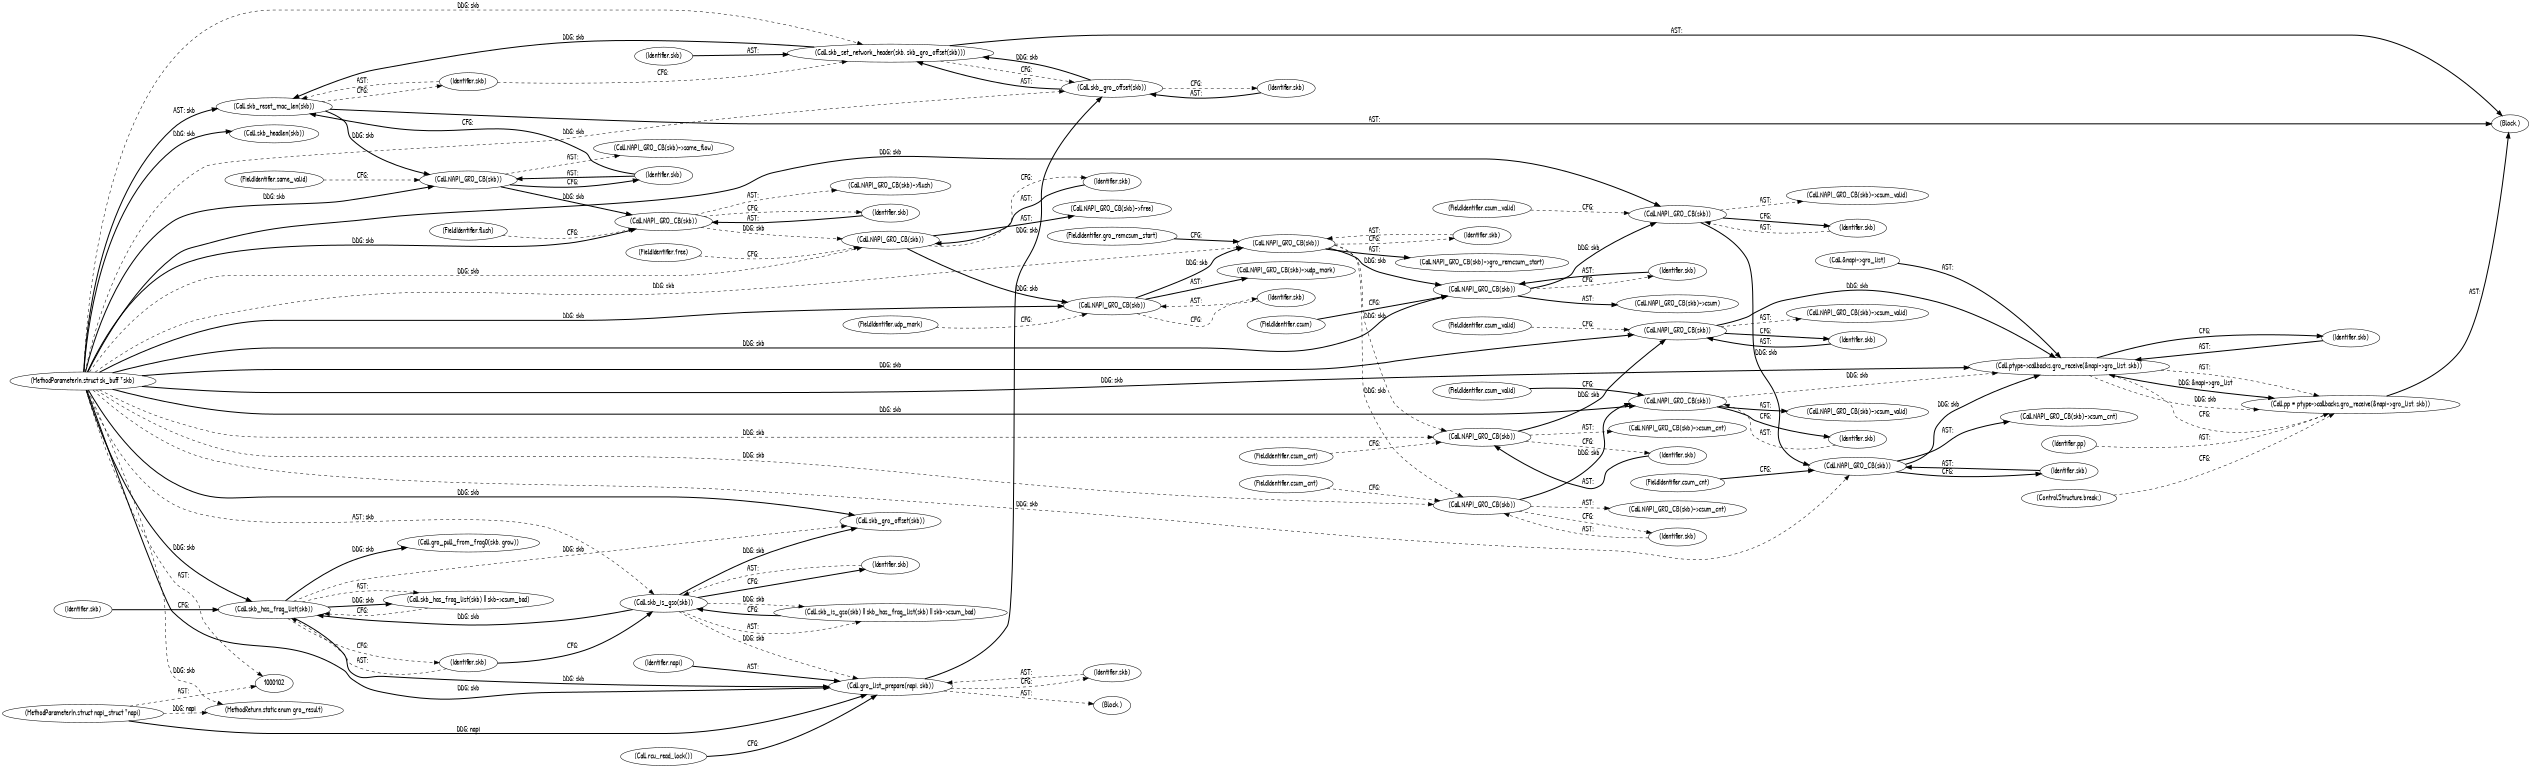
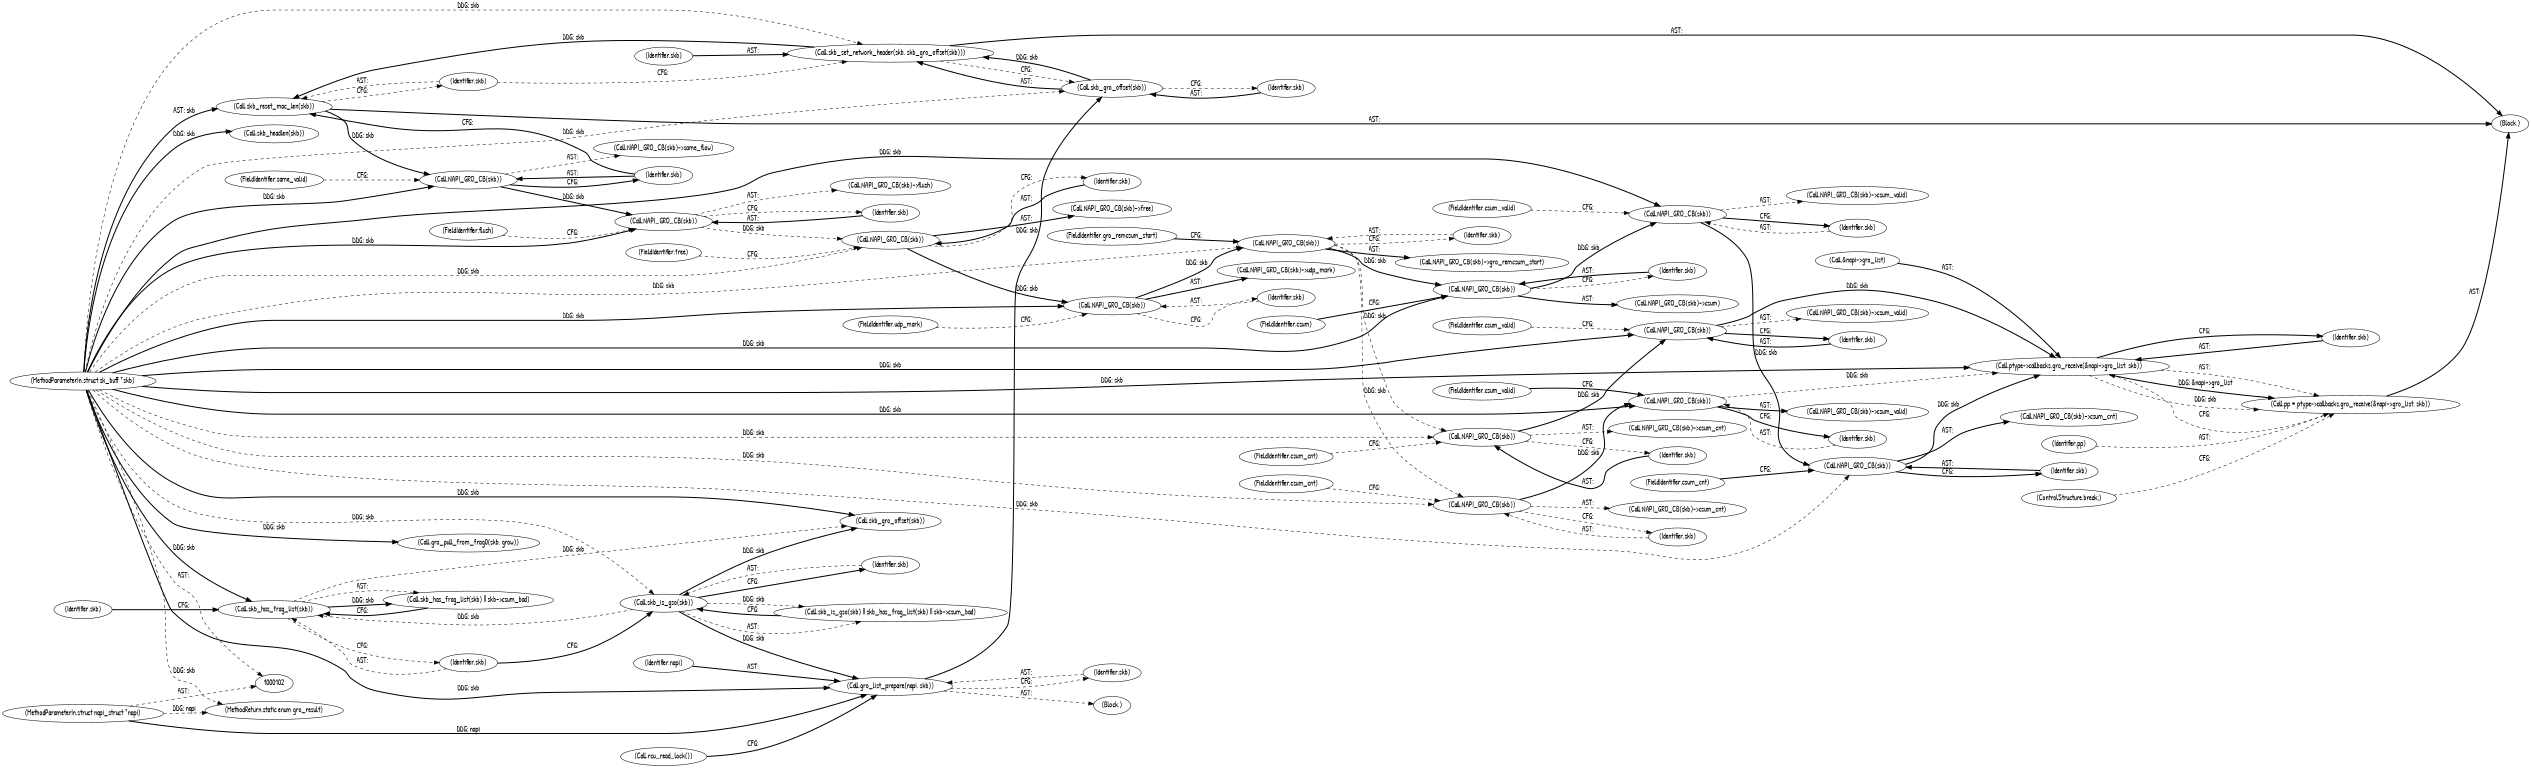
(363, 518) -> (363, 518)
(340, 566) -> (202, 531)
(379, 615) -> (379, 615)
(478, 625) -> (478, 625)
(764, 651) -> (764, 651)
(546, 683) -> none
